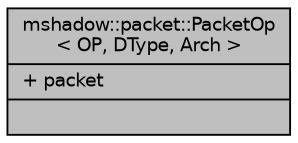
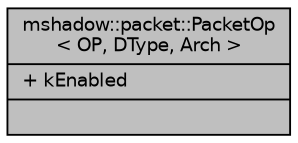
(63, 81) -> (75, 81)
